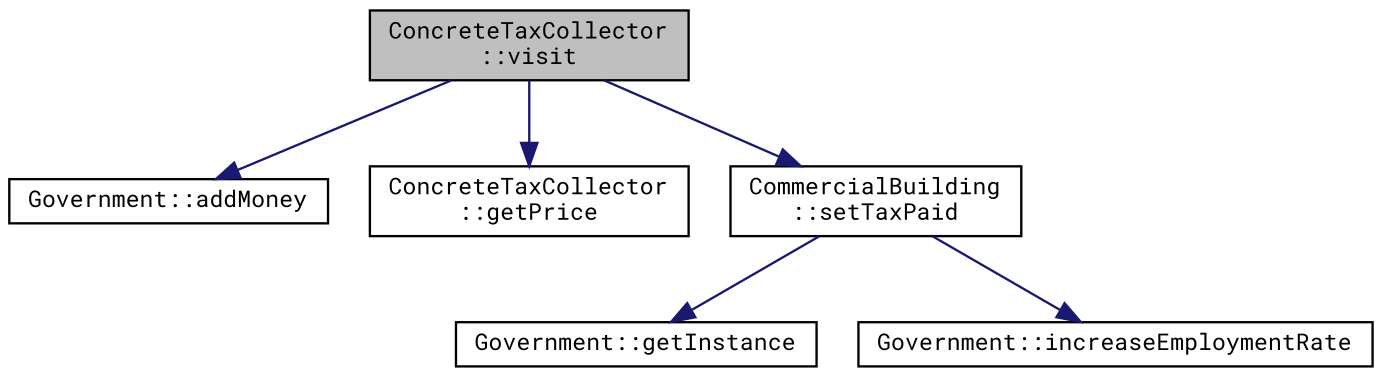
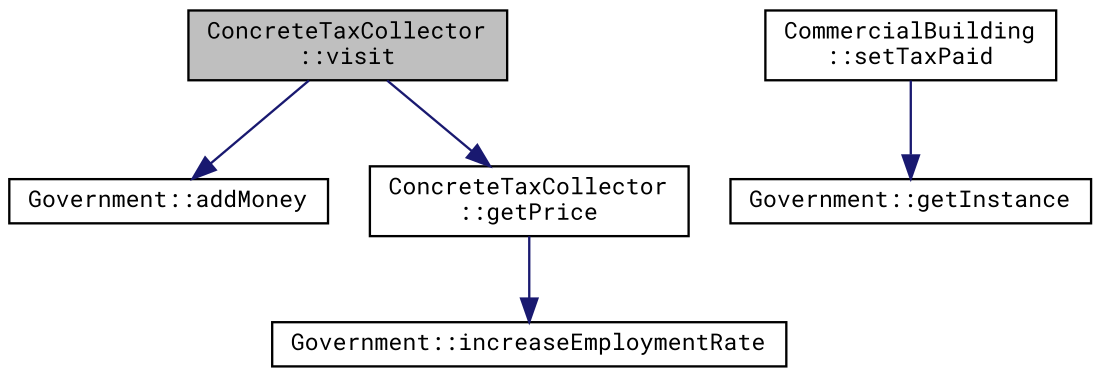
(692, 119) -> none
(996, 273) -> (529, 267)
